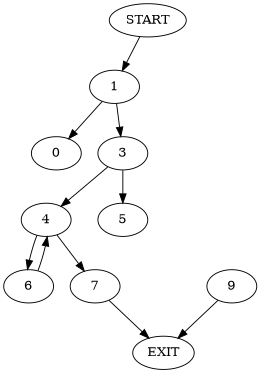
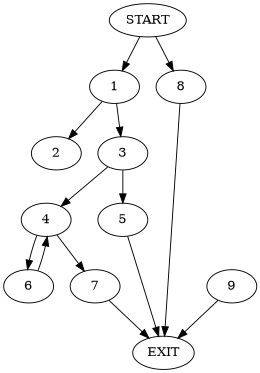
none -> (181, 87)
(56, 153) -> (56, 153)
none -> (142, 282)
